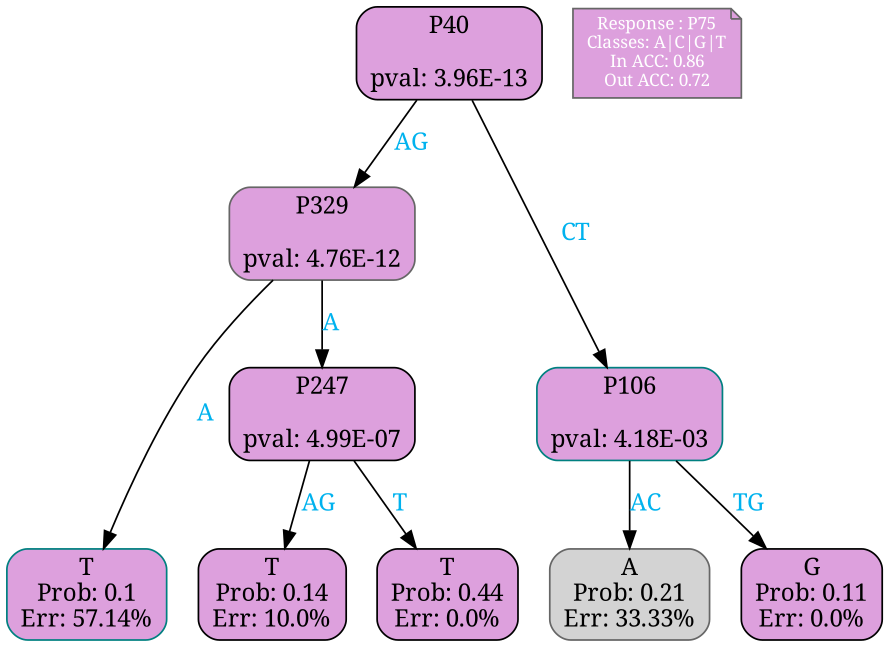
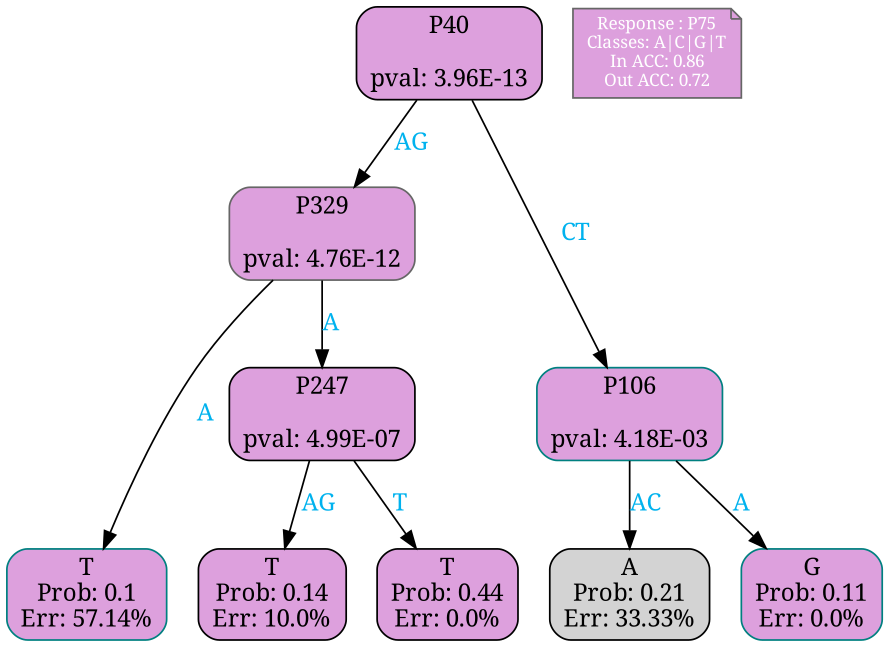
(749, 504) -> (741, 504)
(630, 594) -> (630, 594)
(812, 594) -> (812, 594)
